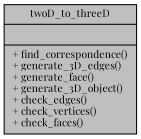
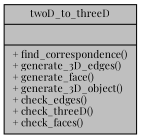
(55, 112) -> (53, 112)
